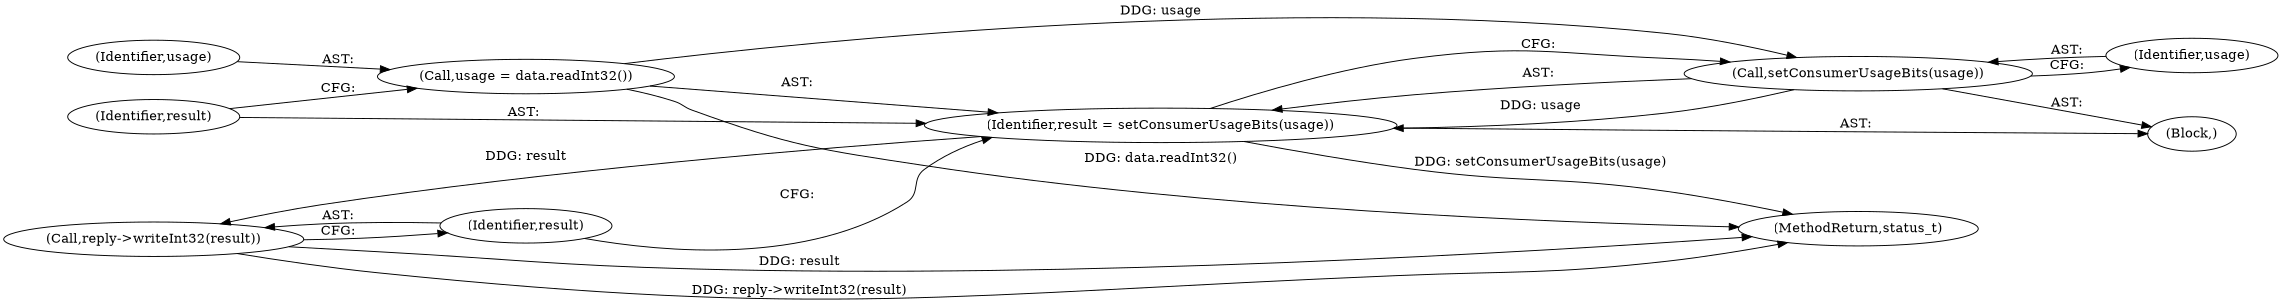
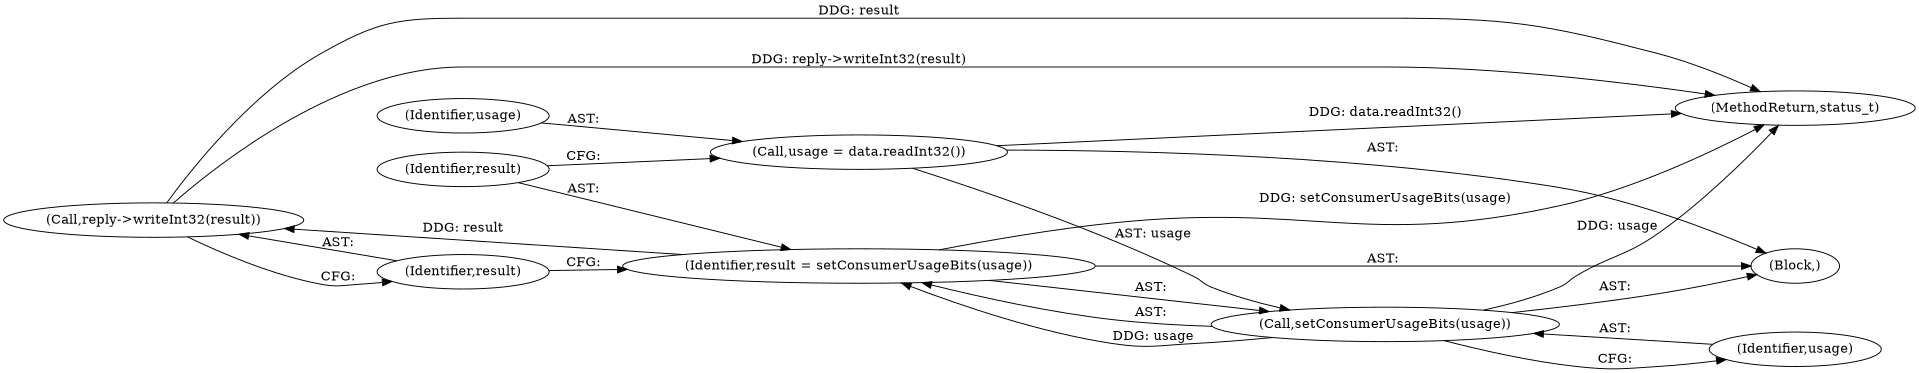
(1161, 11) -> (1153, 234)
(1541, 44) -> (1153, 288)
(819, 99) -> (1387, 166)
none -> (1641, 244)
